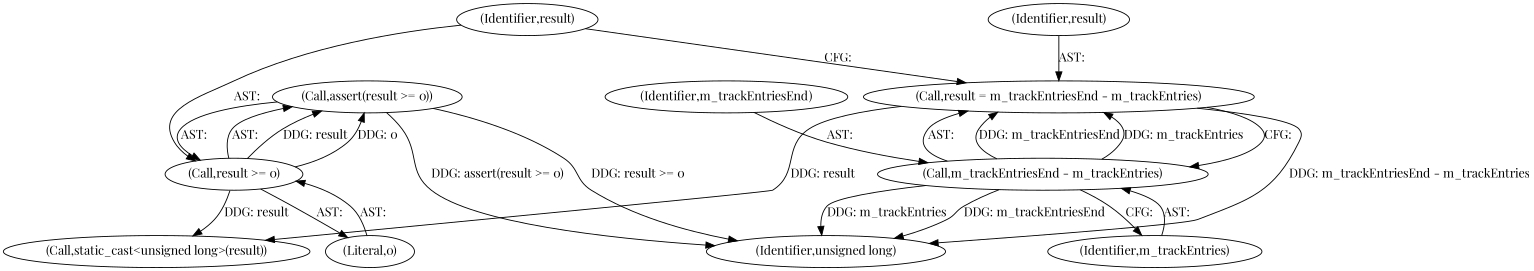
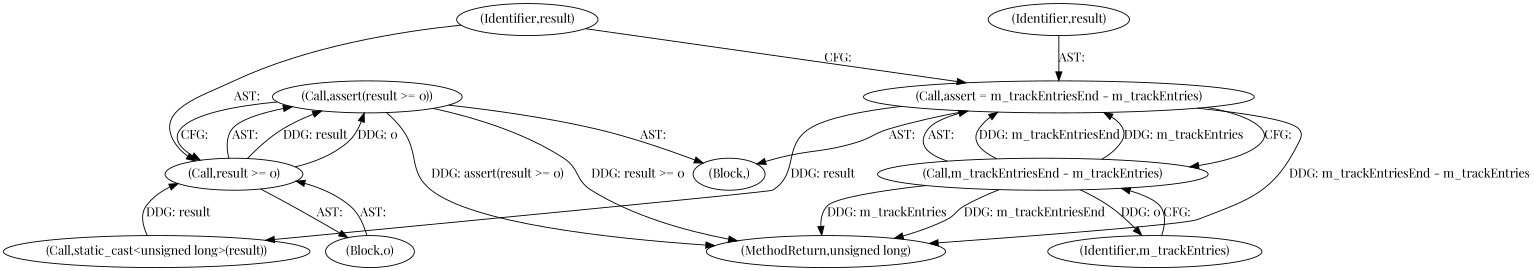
(726, 97) -> none
(1059, 97) -> (1059, 97)
(196, 136) -> (196, 136)
none -> (729, 174)
(1141, 213) -> (1141, 213)
(1179, 213) -> (1179, 213)
(219, 214) -> (146, 206)
(370, 252) -> (370, 252)
(826, 252) -> (826, 252)
